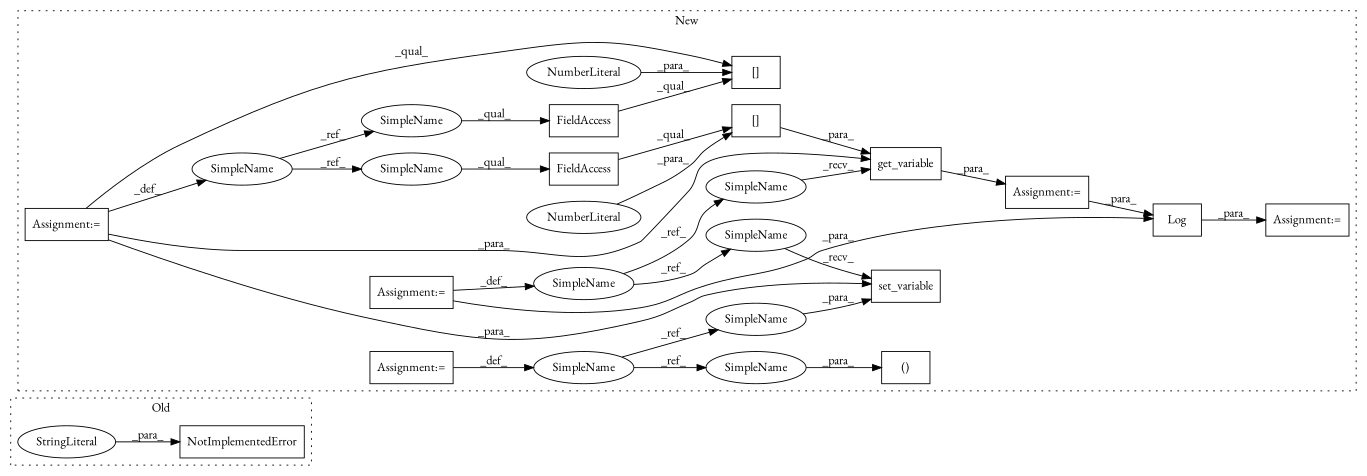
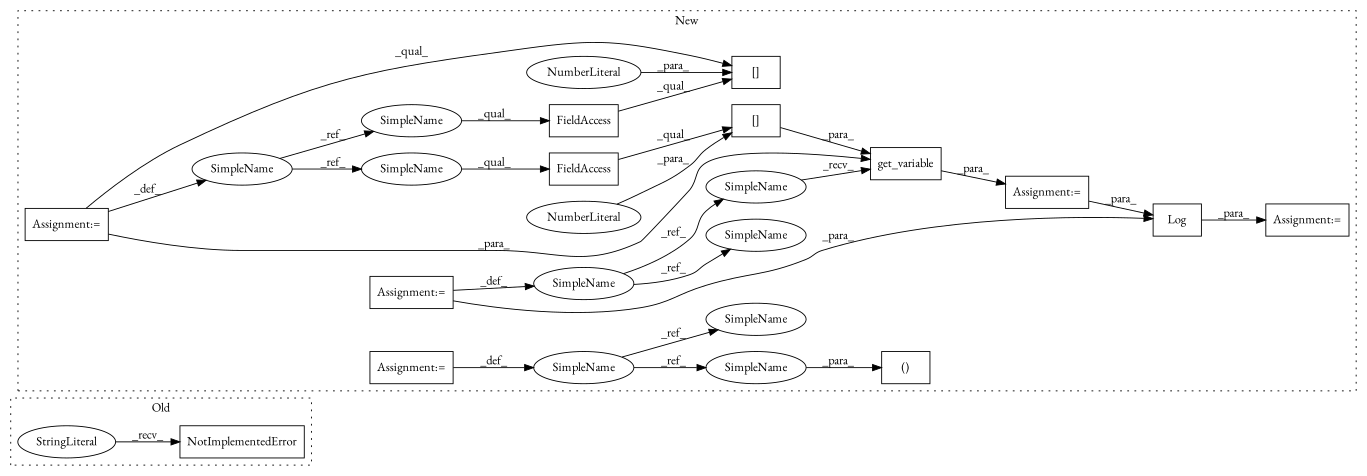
(906, 286) -> none
(148, 435) -> (148, 435)
